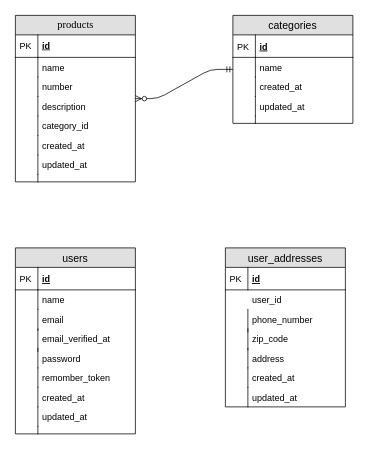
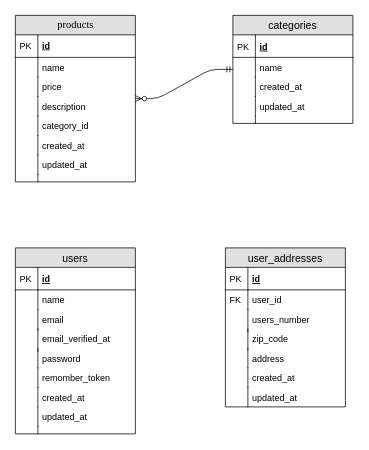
(57, 88) -> (54, 88)
none -> (237, 300)
(282, 320) -> (282, 320)
